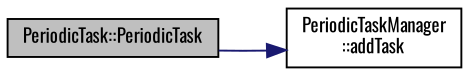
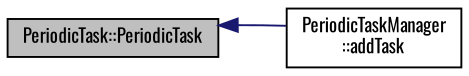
(243, 51) -> (262, 25)
